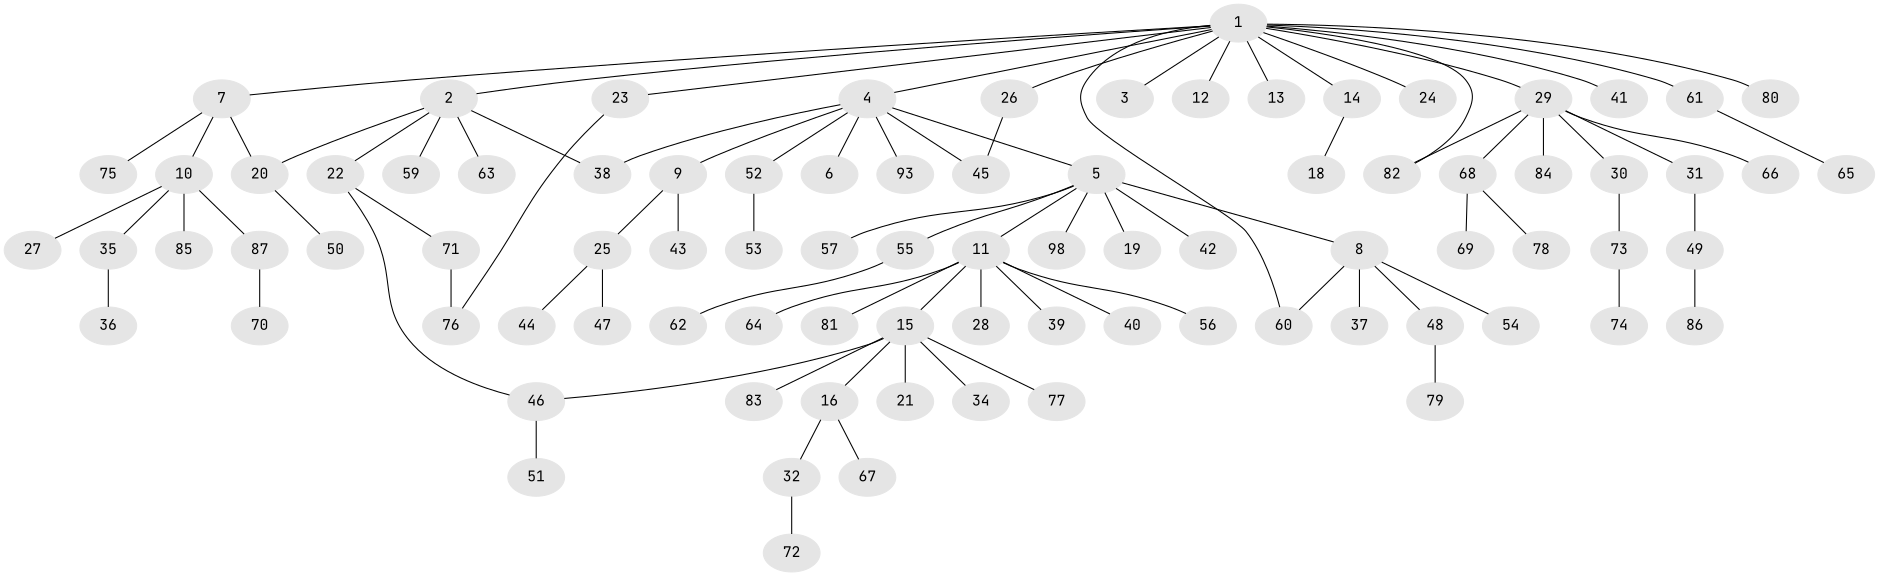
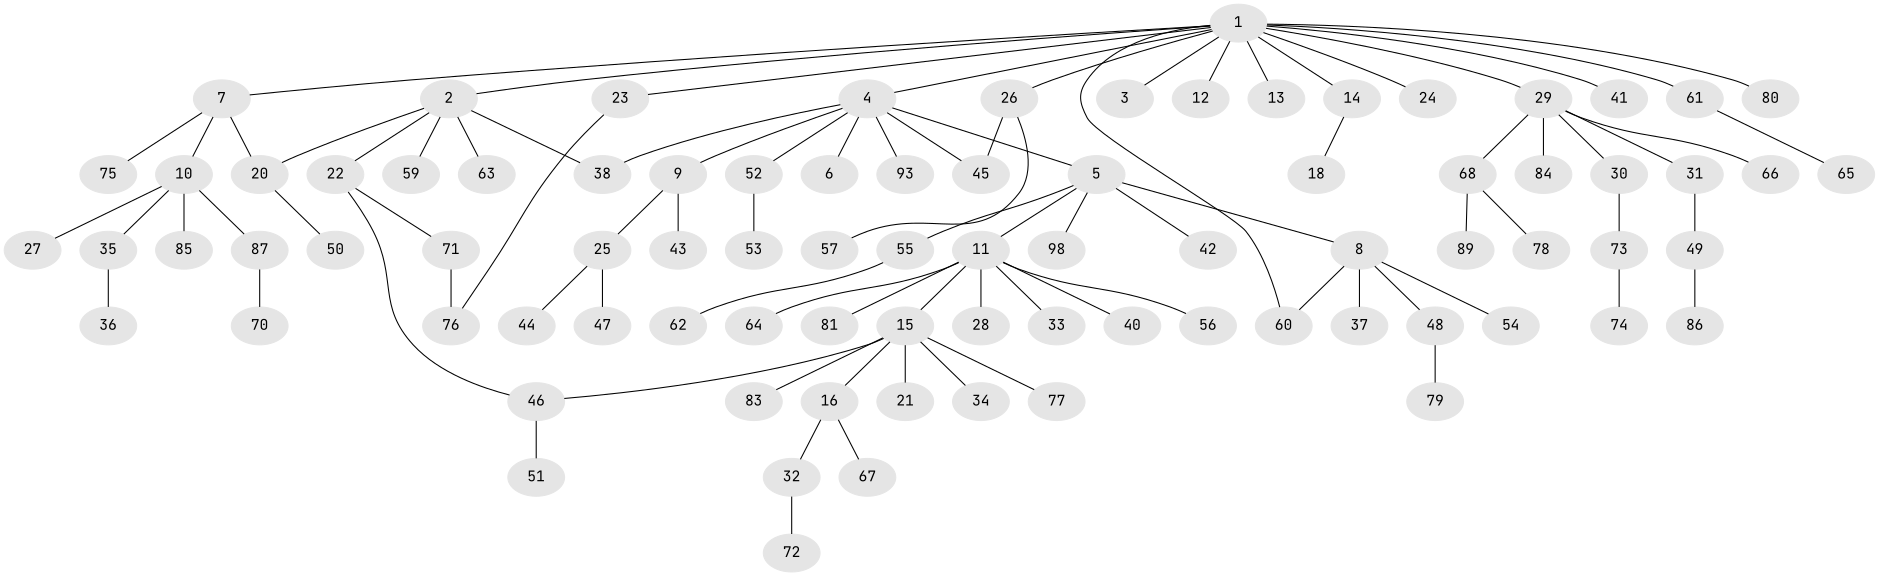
(1392, 175) -> none
(962, 211) -> (1011, 201)
(1132, 250) -> none
(1466, 250) -> (1466, 250)
(1057, 326) -> (1057, 326)
